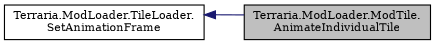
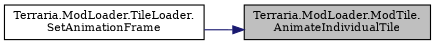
(230, 15) -> (218, 30)
